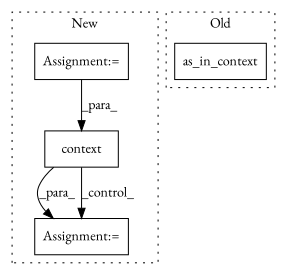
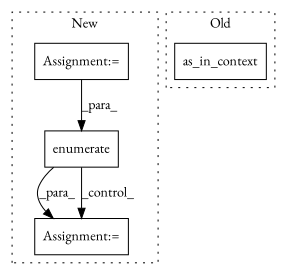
(82, 149) -> (82, 149)
